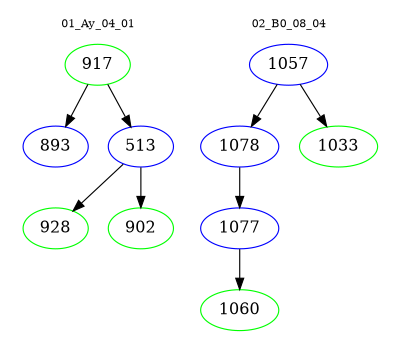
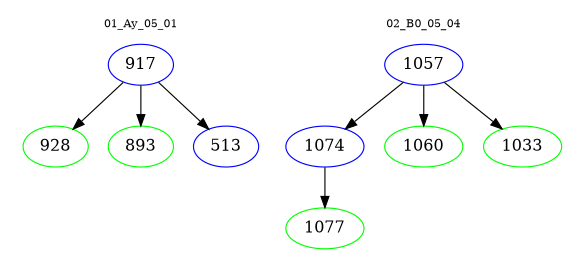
(98, 24) -> (141, 24)
(289, 24) -> (424, 24)
(98, 65) -> (141, 65)
(56, 147) -> (141, 147)
(240, 147) -> (325, 147)
(102, 184) -> (102, 102)
(141, 228) -> none
(240, 228) -> (325, 228)
(240, 264) -> (424, 100)
